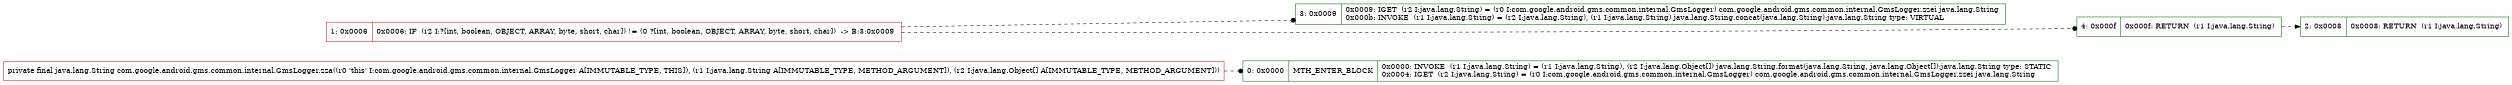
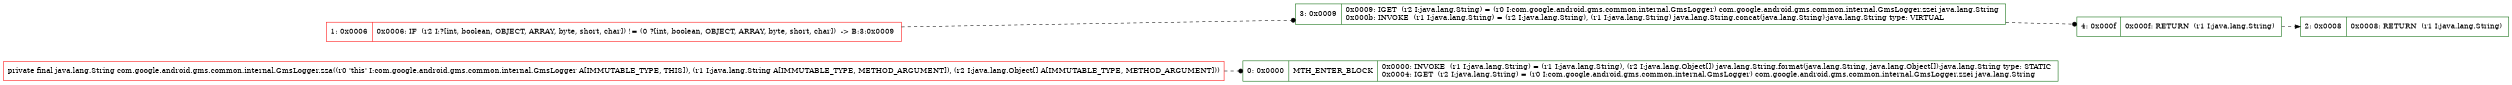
(1487, 32) -> (2039, 23)
